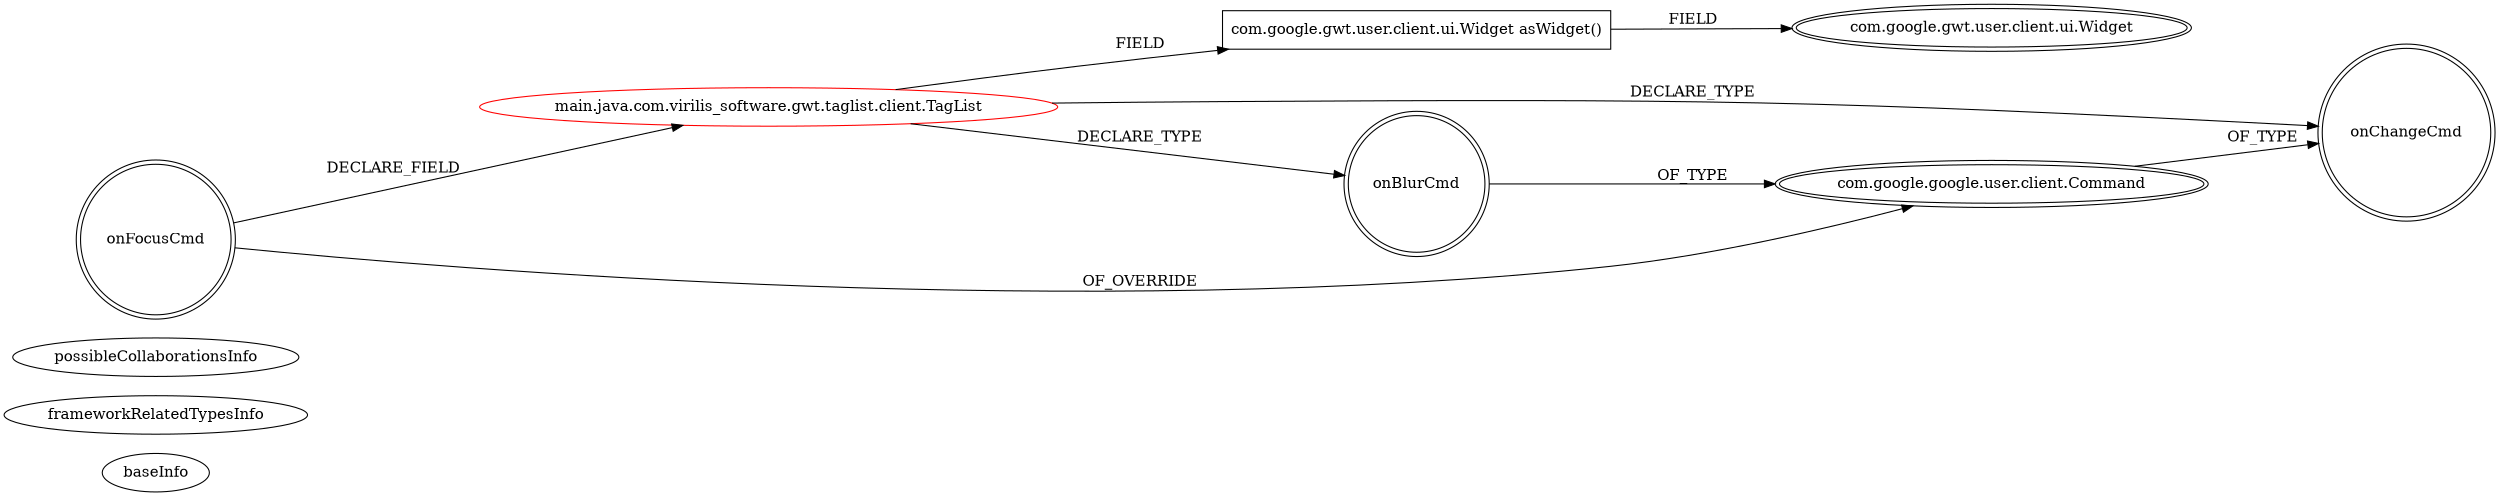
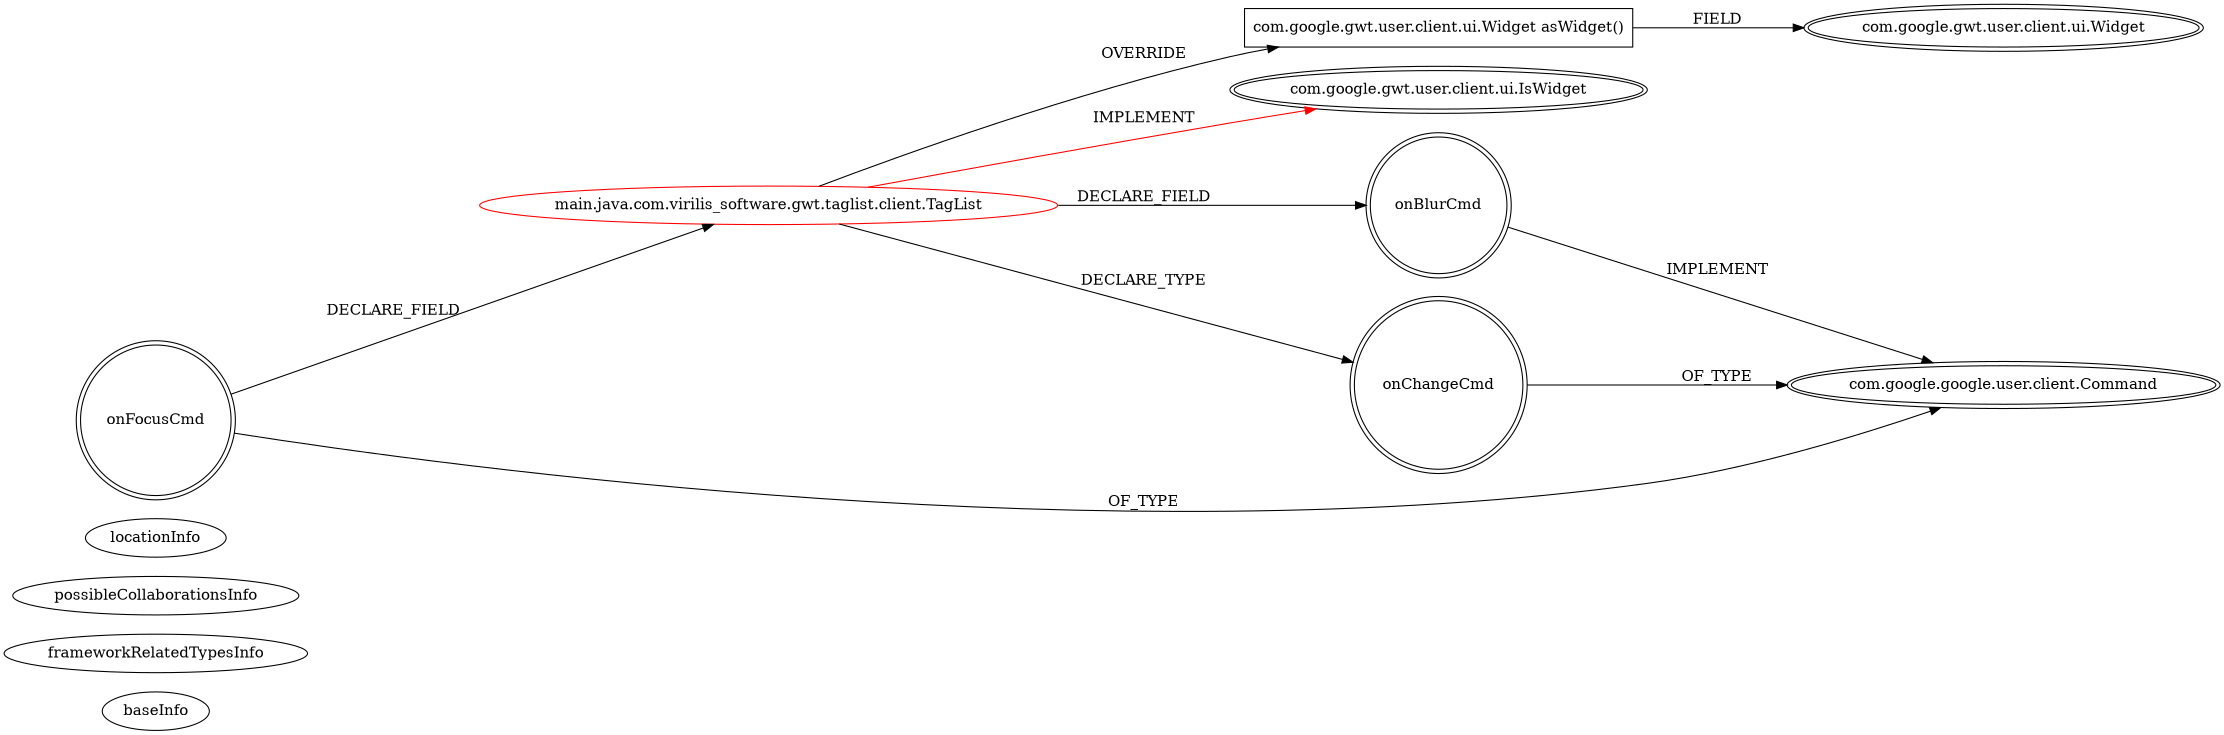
(1140, 44) -> (1144, 54)
none -> (1439, 90)
(1140, 137) -> (1144, 197)
(2221, 156) -> (1652, 385)
(1693, 176) -> (1717, 270)
(1140, 282) -> (1144, 502)
none -> (156, 538)
